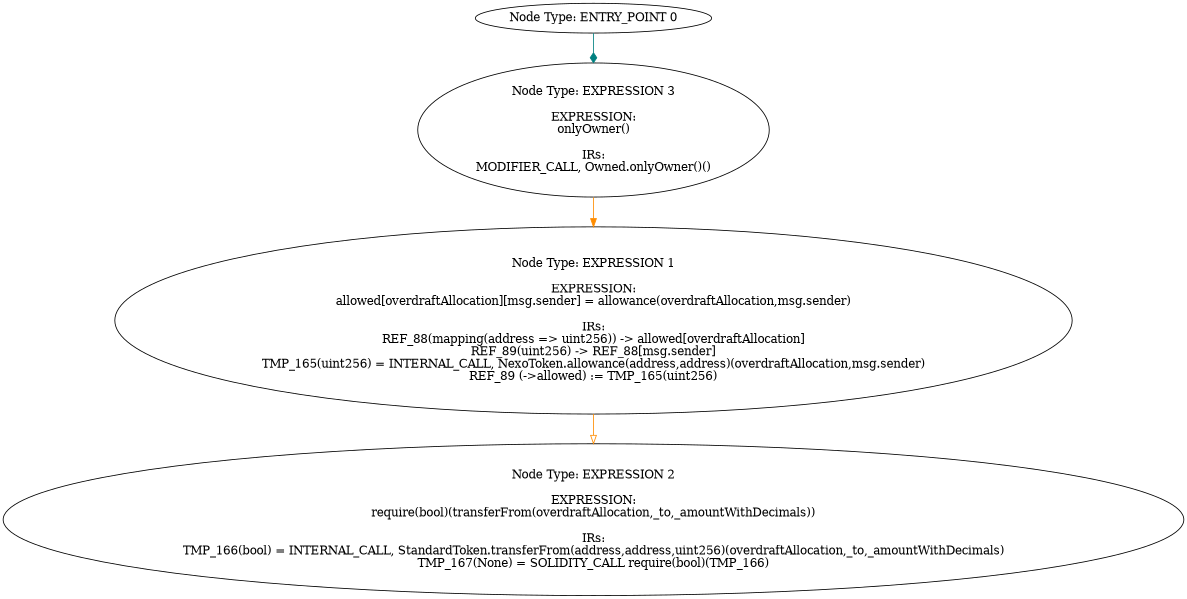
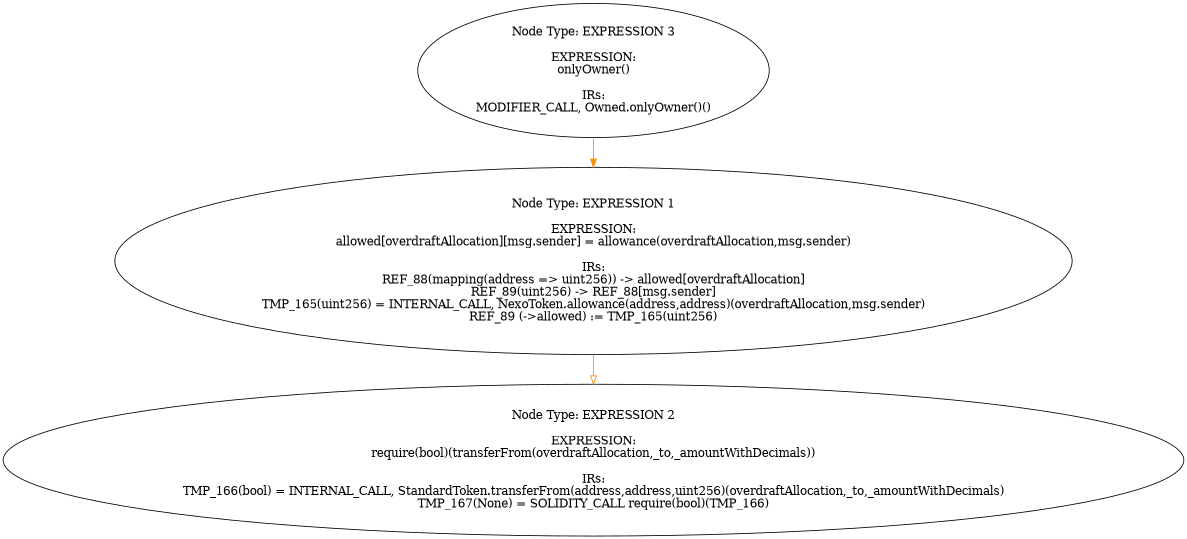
(593, 18) -> none
